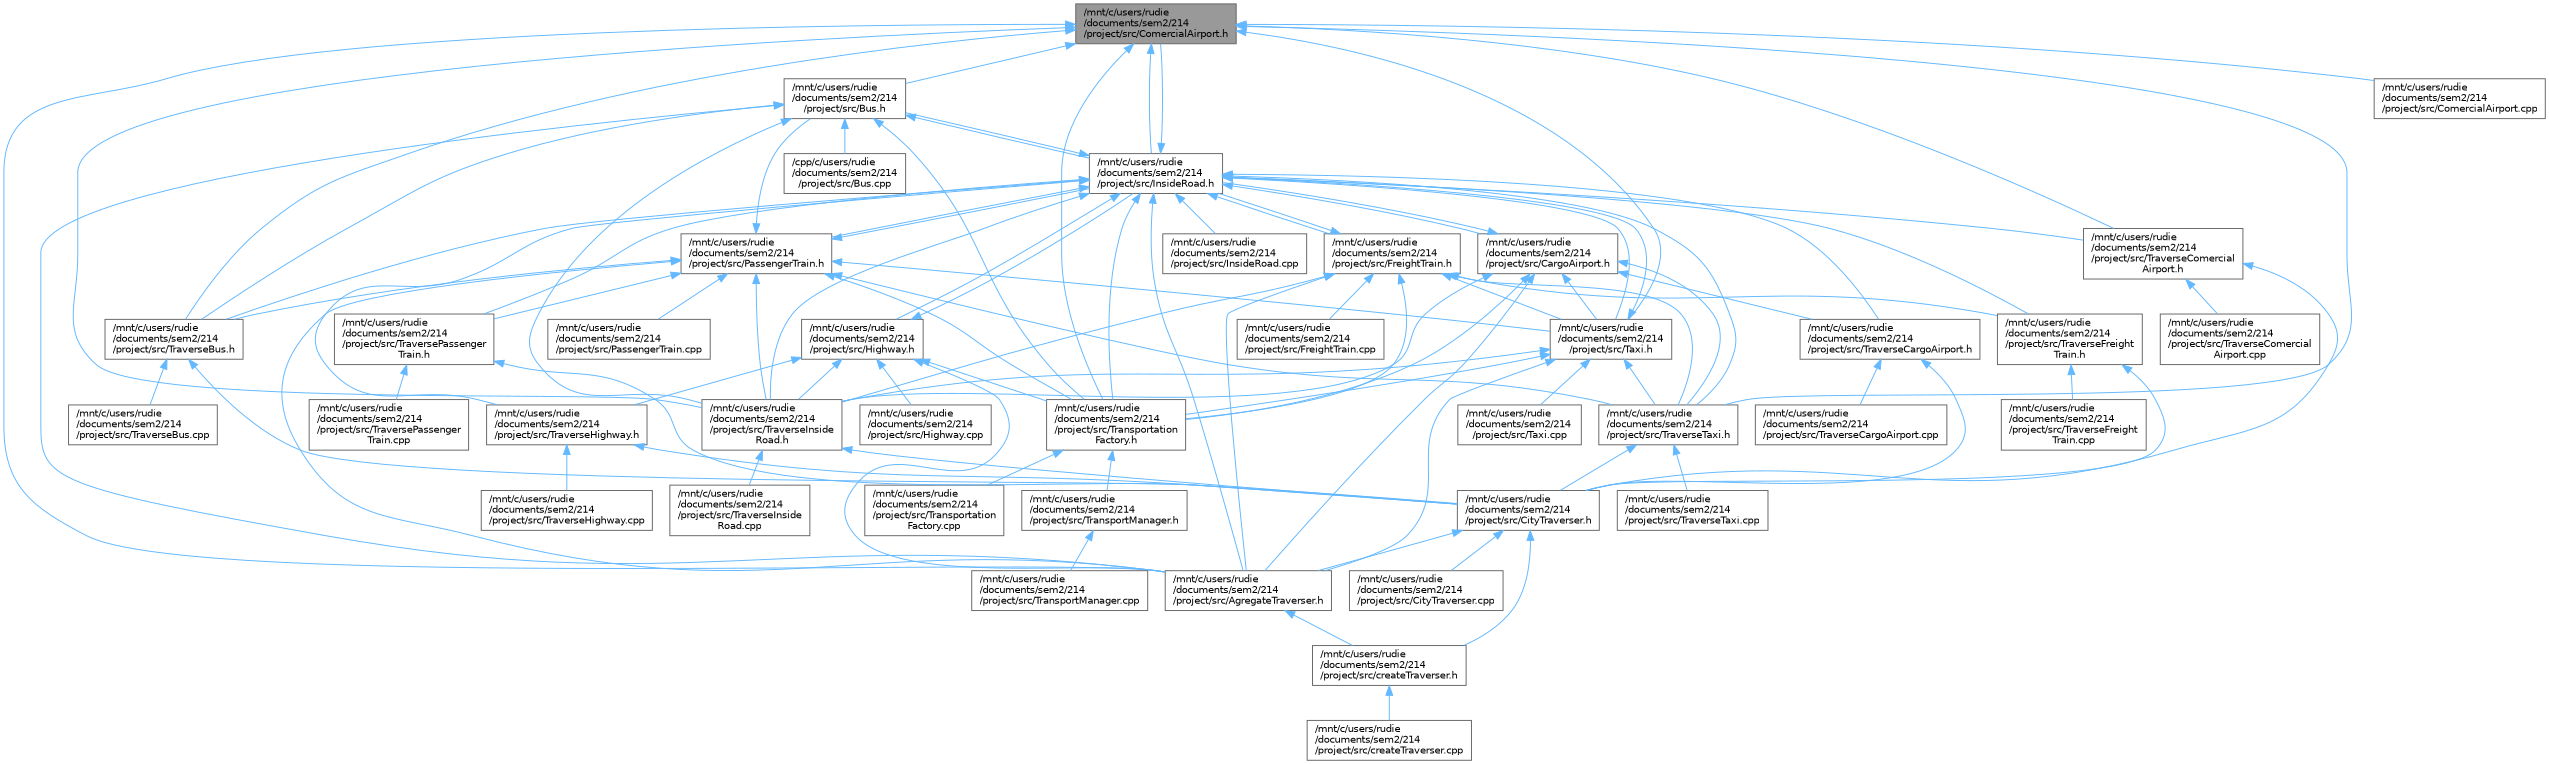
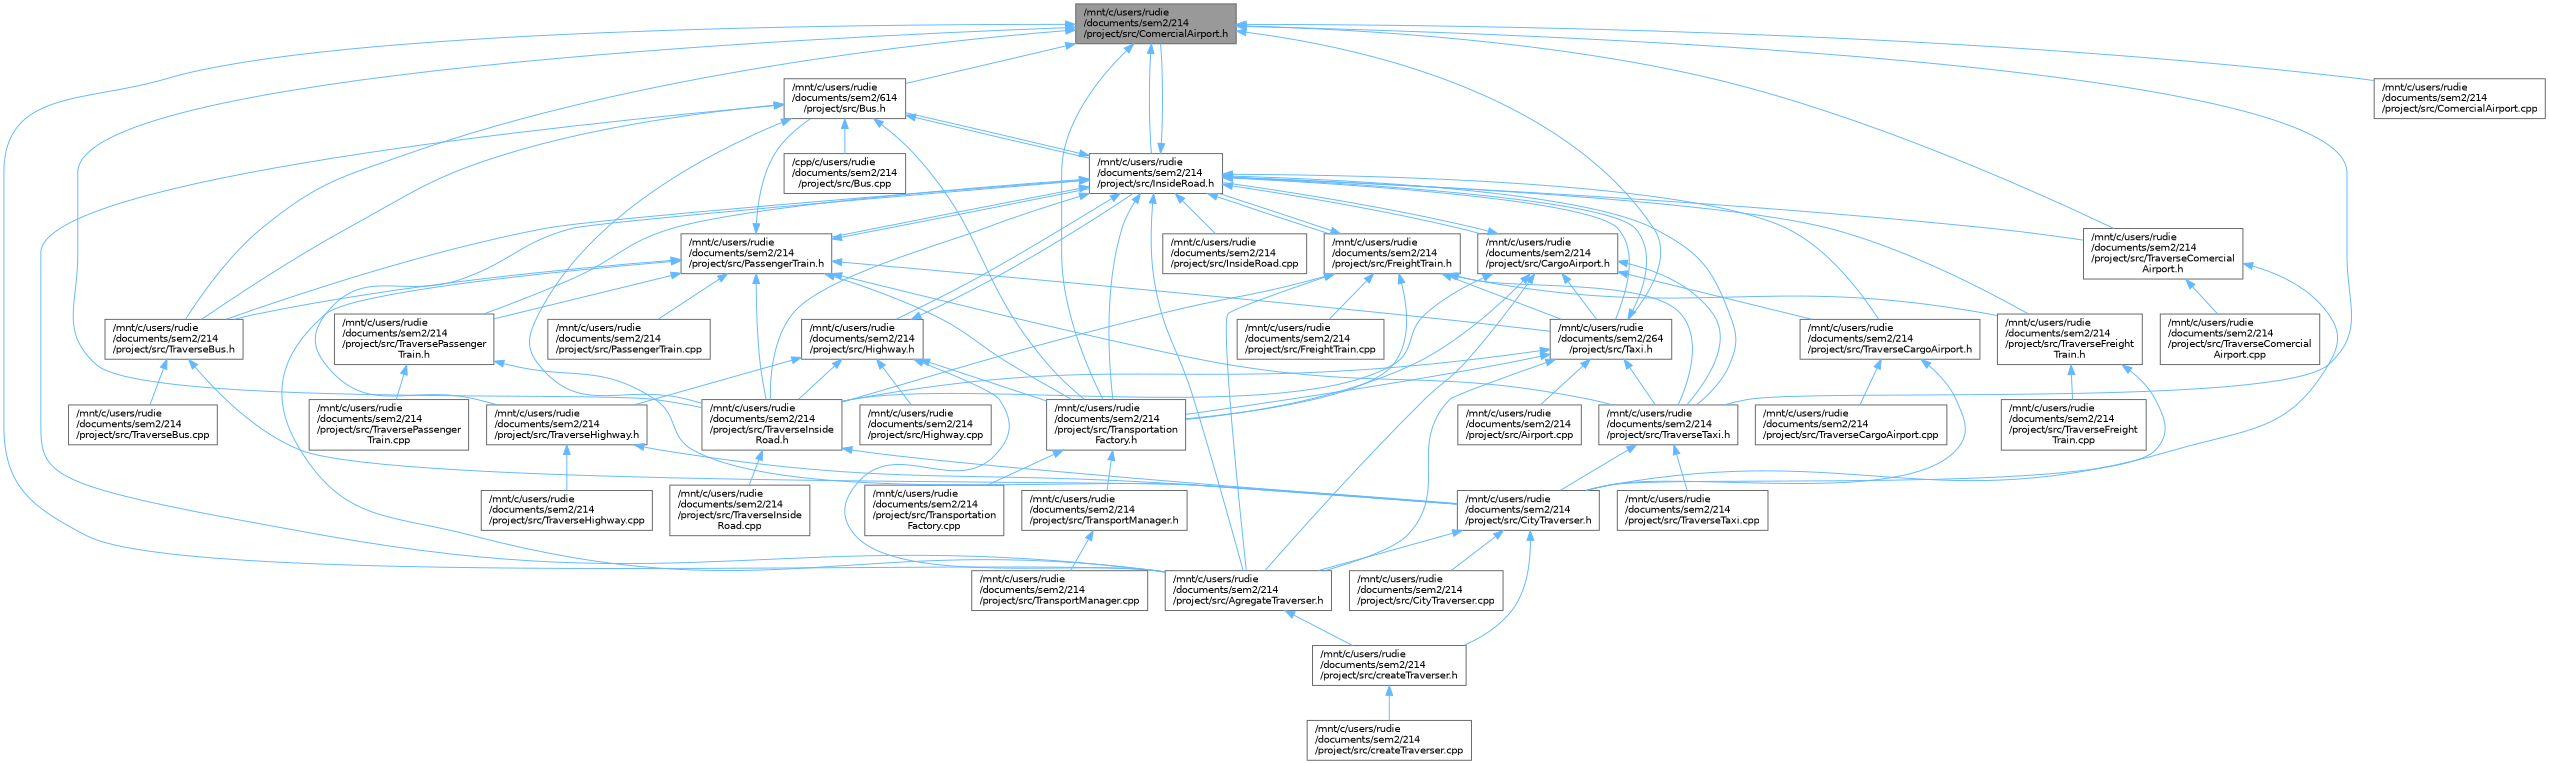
(845, 99) -> (845, 99)
(1611, 339) -> (1611, 339)
(1520, 425) -> (1520, 425)
